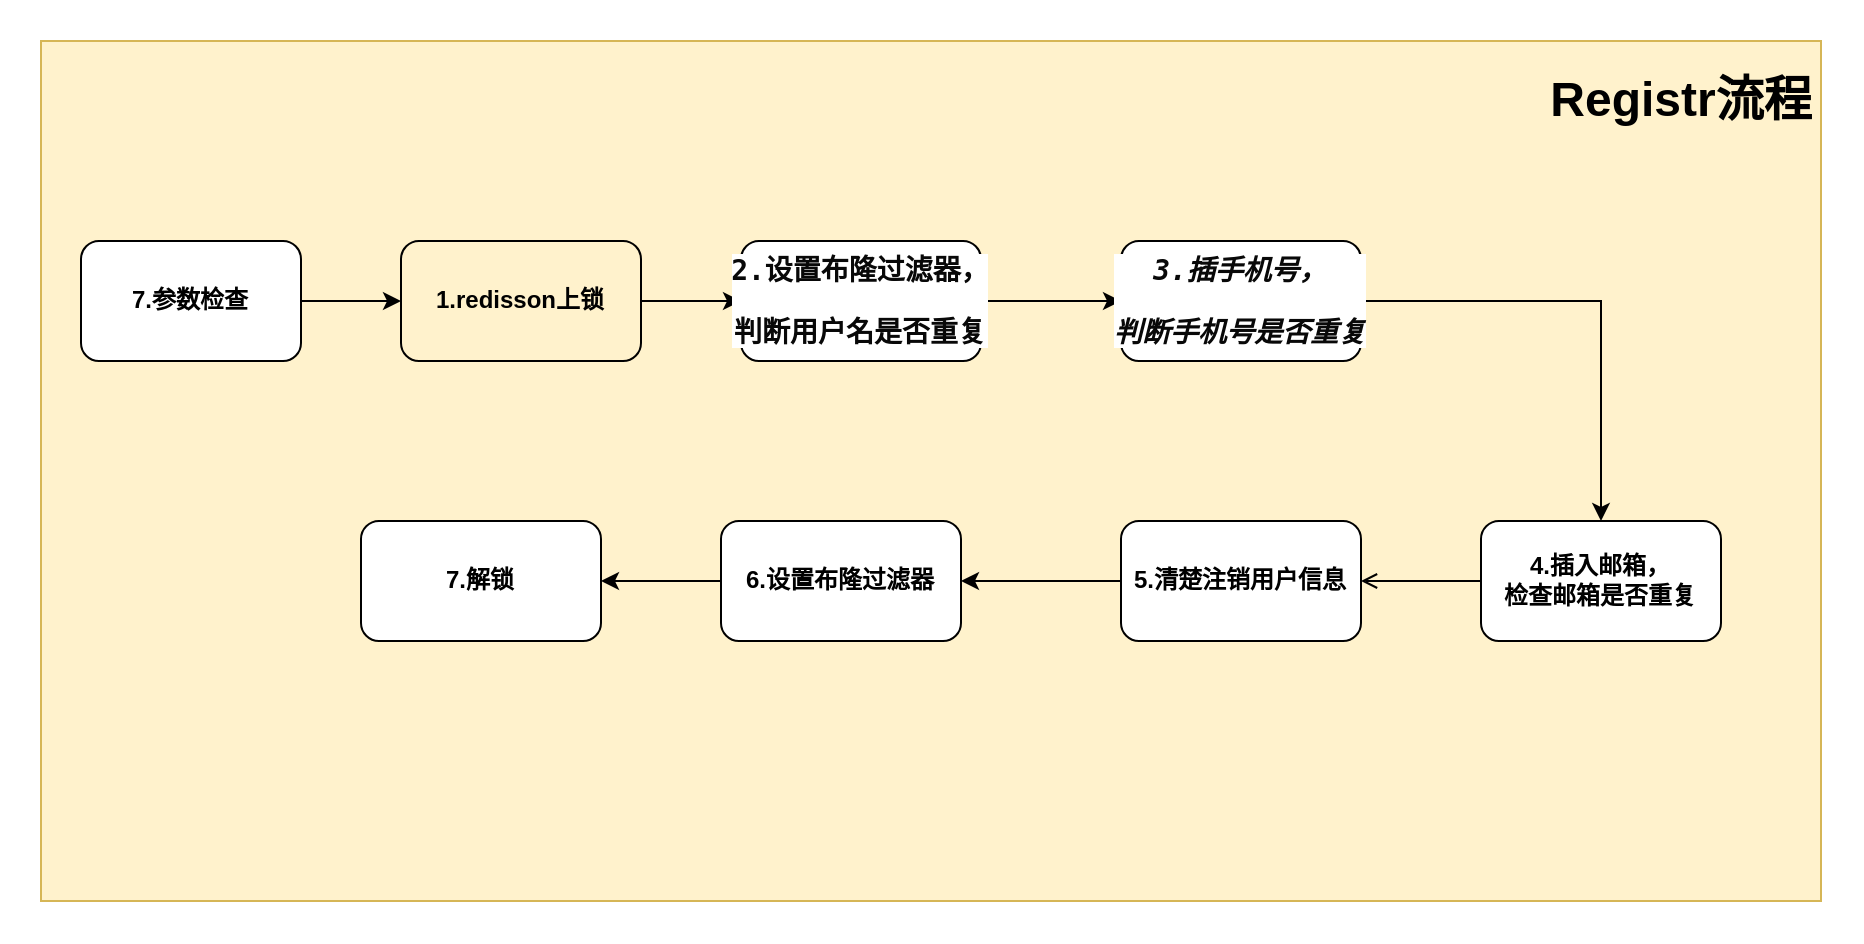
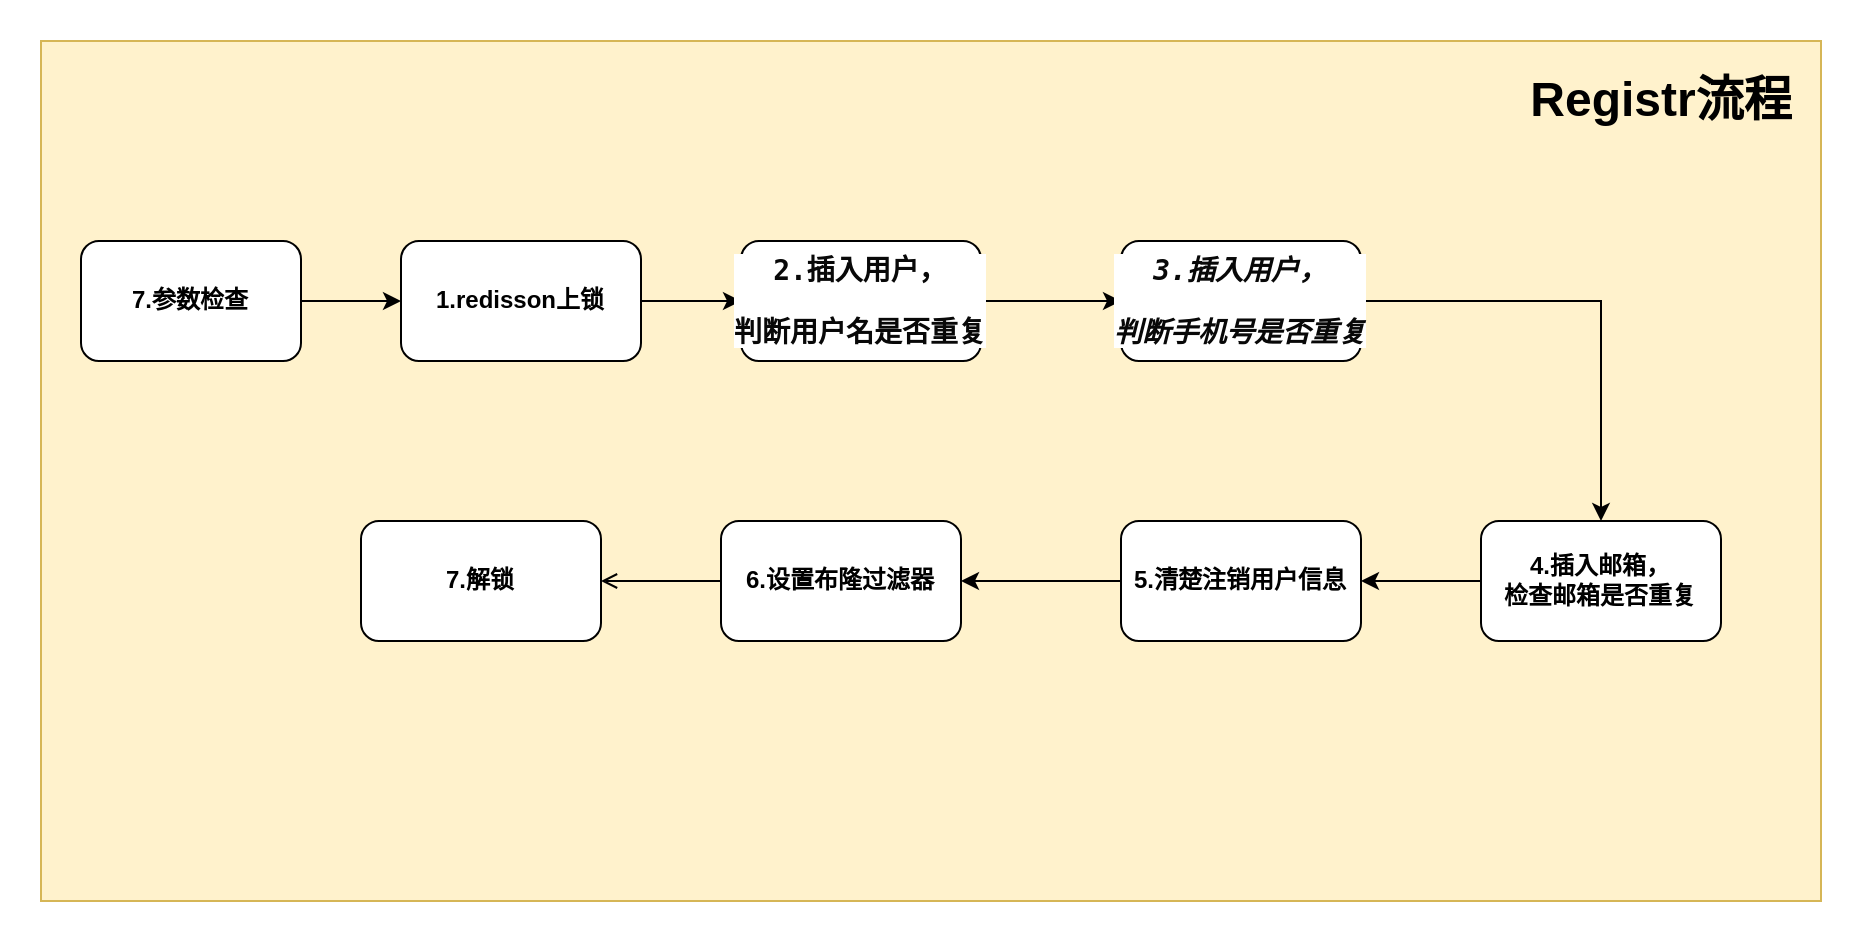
(1681, 101) -> (1661, 101)
(521, 301) -> (521, 301)
(861, 301) -> (861, 301)
(1241, 301) -> (1241, 301)
(616, 581) -> (613, 581)
(1373, 581) -> (1376, 581)
